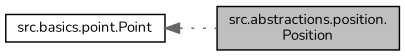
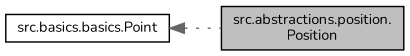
(85, 28) -> (88, 28)
